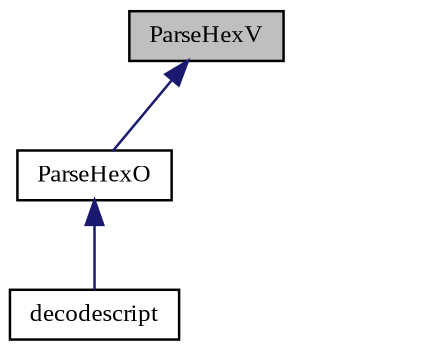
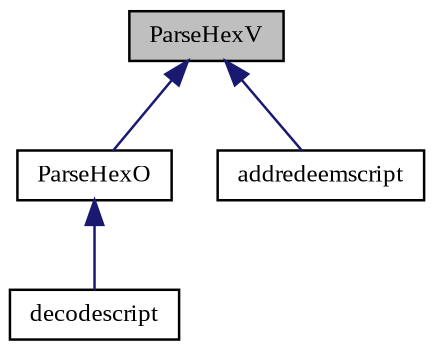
none -> (321, 175)
